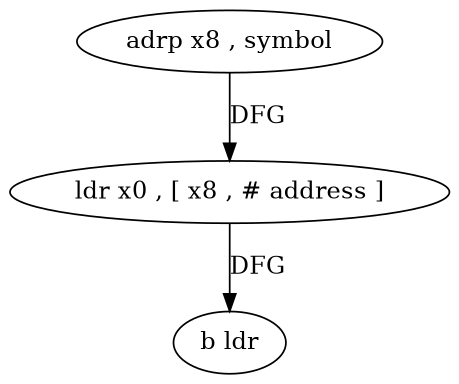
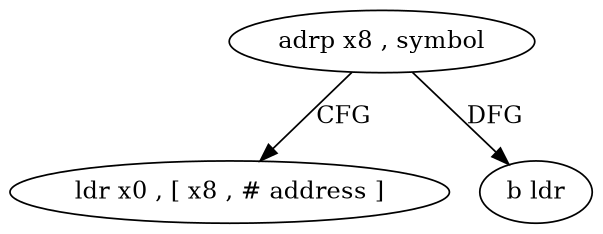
(258, 117) -> (344, 117)
(230, 259) -> (454, 112)
